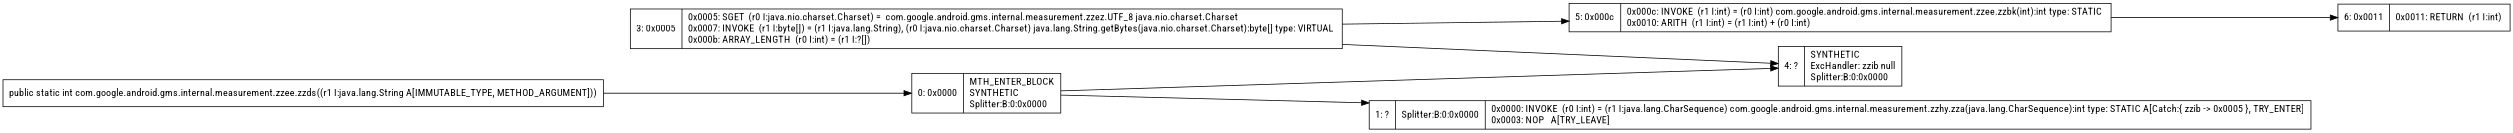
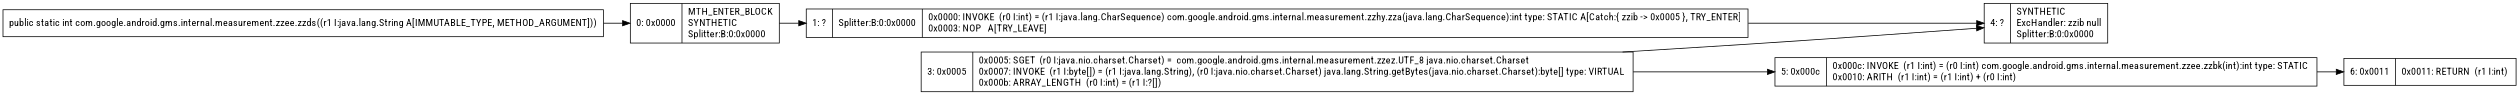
(1416, 80) -> (1862, 23)
